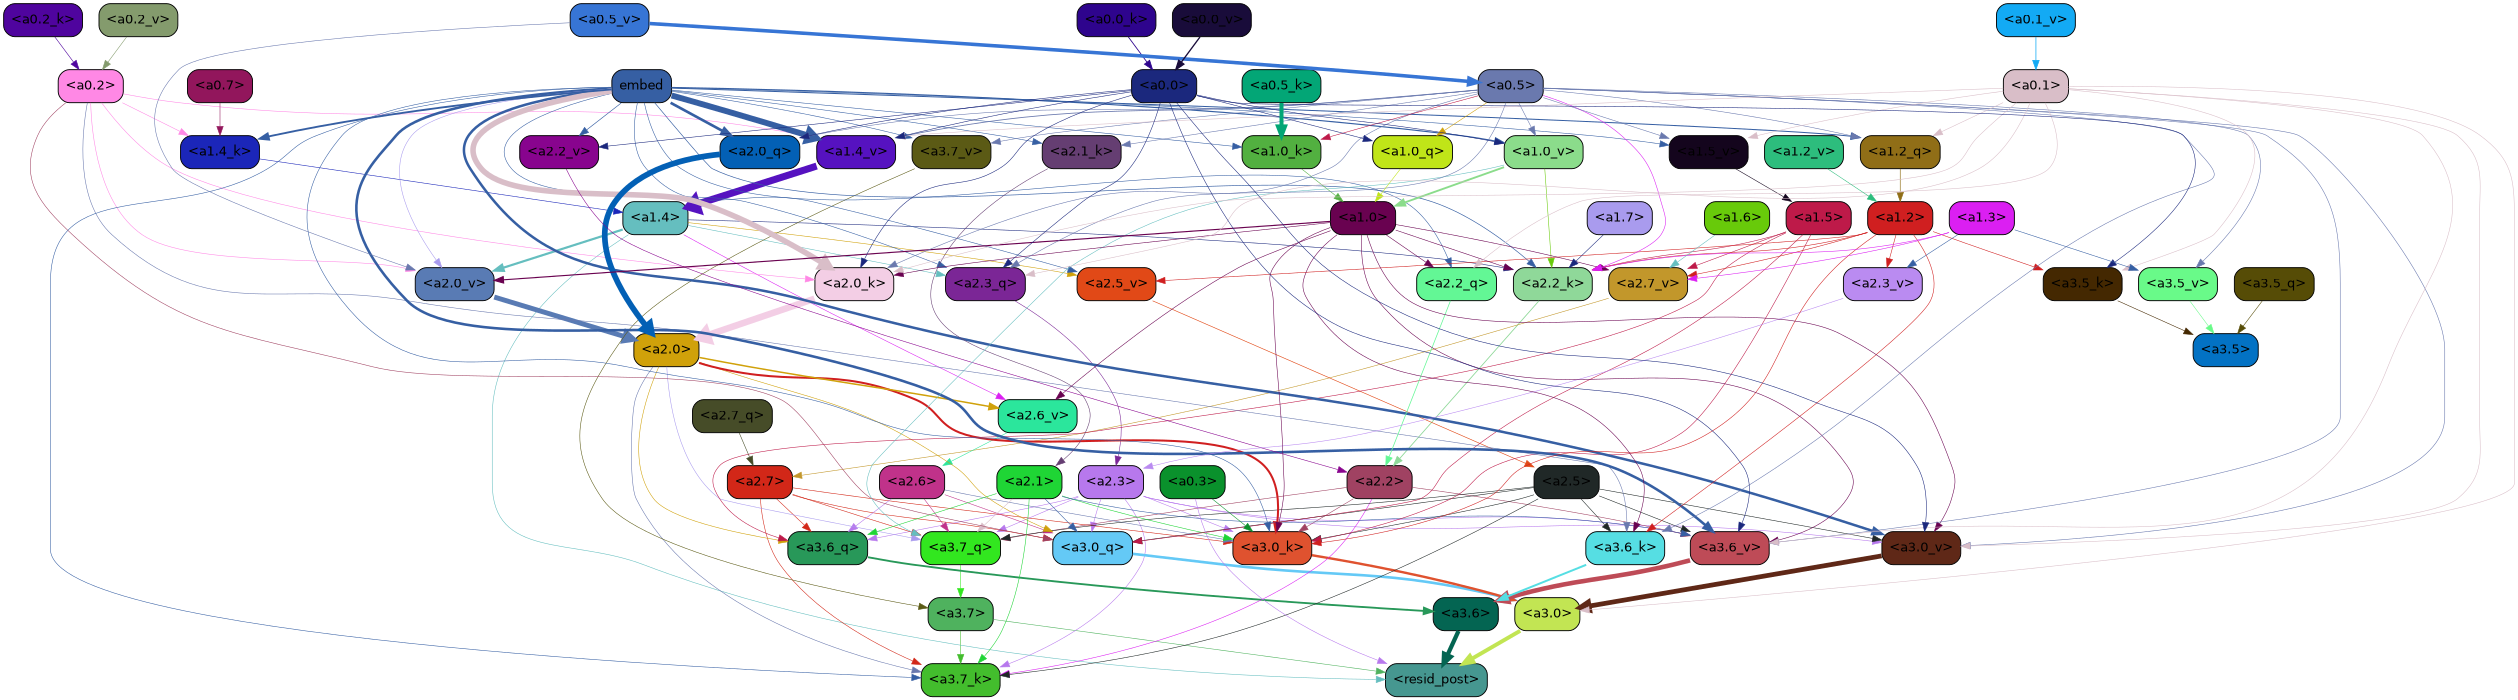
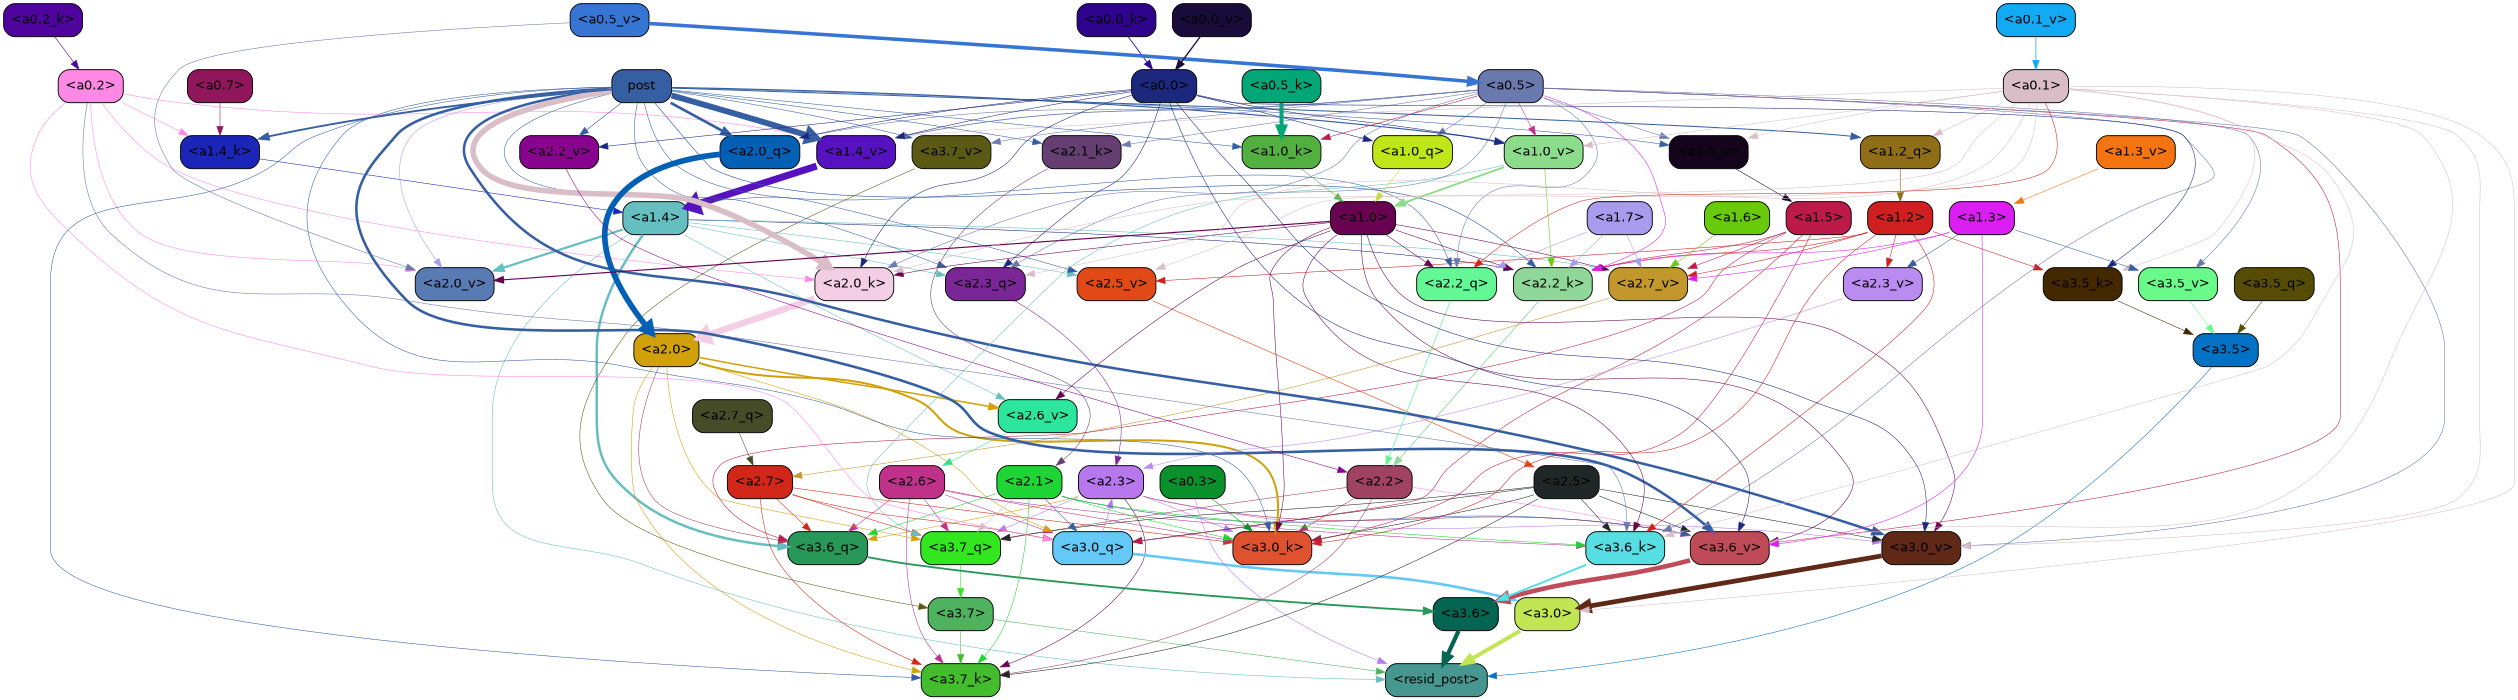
(138, 20) -> none
(642, 86) -> (642, 86)
(1524, 113) -> (1524, 113)
(1737, 114) -> (1574, 183)
(1466, 117) -> (1466, 117)
none -> (1798, 118)
(1804, 152) -> none
none -> (2136, 152)
(1940, 189) -> (1792, 193)
(2325, 194) -> (2325, 194)
none -> (1620, 196)
none -> (1281, 239)
(1706, 242) -> (1706, 242)
(859, 243) -> (859, 243)
none -> (1556, 244)
none -> (1632, 246)
(1590, 248) -> (1590, 248)
(784, 289) -> (784, 289)
(530, 308) -> none
(488, 376) -> (488, 376)
none -> (2214, 383)
(945, 423) -> (945, 423)
none -> (599, 444)
none -> (1967, 464)
(653, 497) -> (653, 497)
(744, 505) -> (744, 505)
(1547, 508) -> (1547, 508)
(873, 512) -> (873, 512)
(1096, 512) -> (1107, 520)
(1084, 516) -> (1091, 517)
(978, 518) -> (978, 518)
(1412, 519) -> (1412, 519)
none -> (1260, 527)
none -> (1318, 528)
(699, 574) -> (699, 574)
(1409, 574) -> none
none -> (908, 581)
none -> (1889, 598)
(1111, 602) -> (1111, 602)
(1211, 622) -> (1211, 622)
